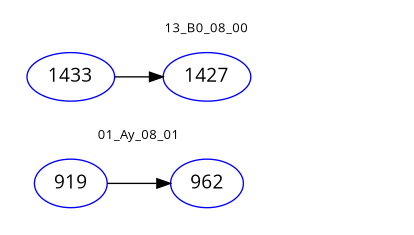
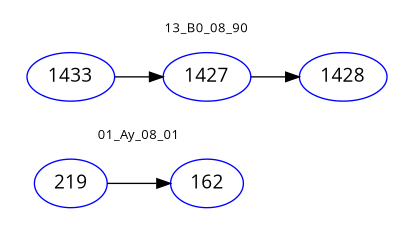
(207, 29) -> (207, 29)
none -> (343, 77)
(71, 183) -> (71, 183)
(207, 183) -> (207, 183)
